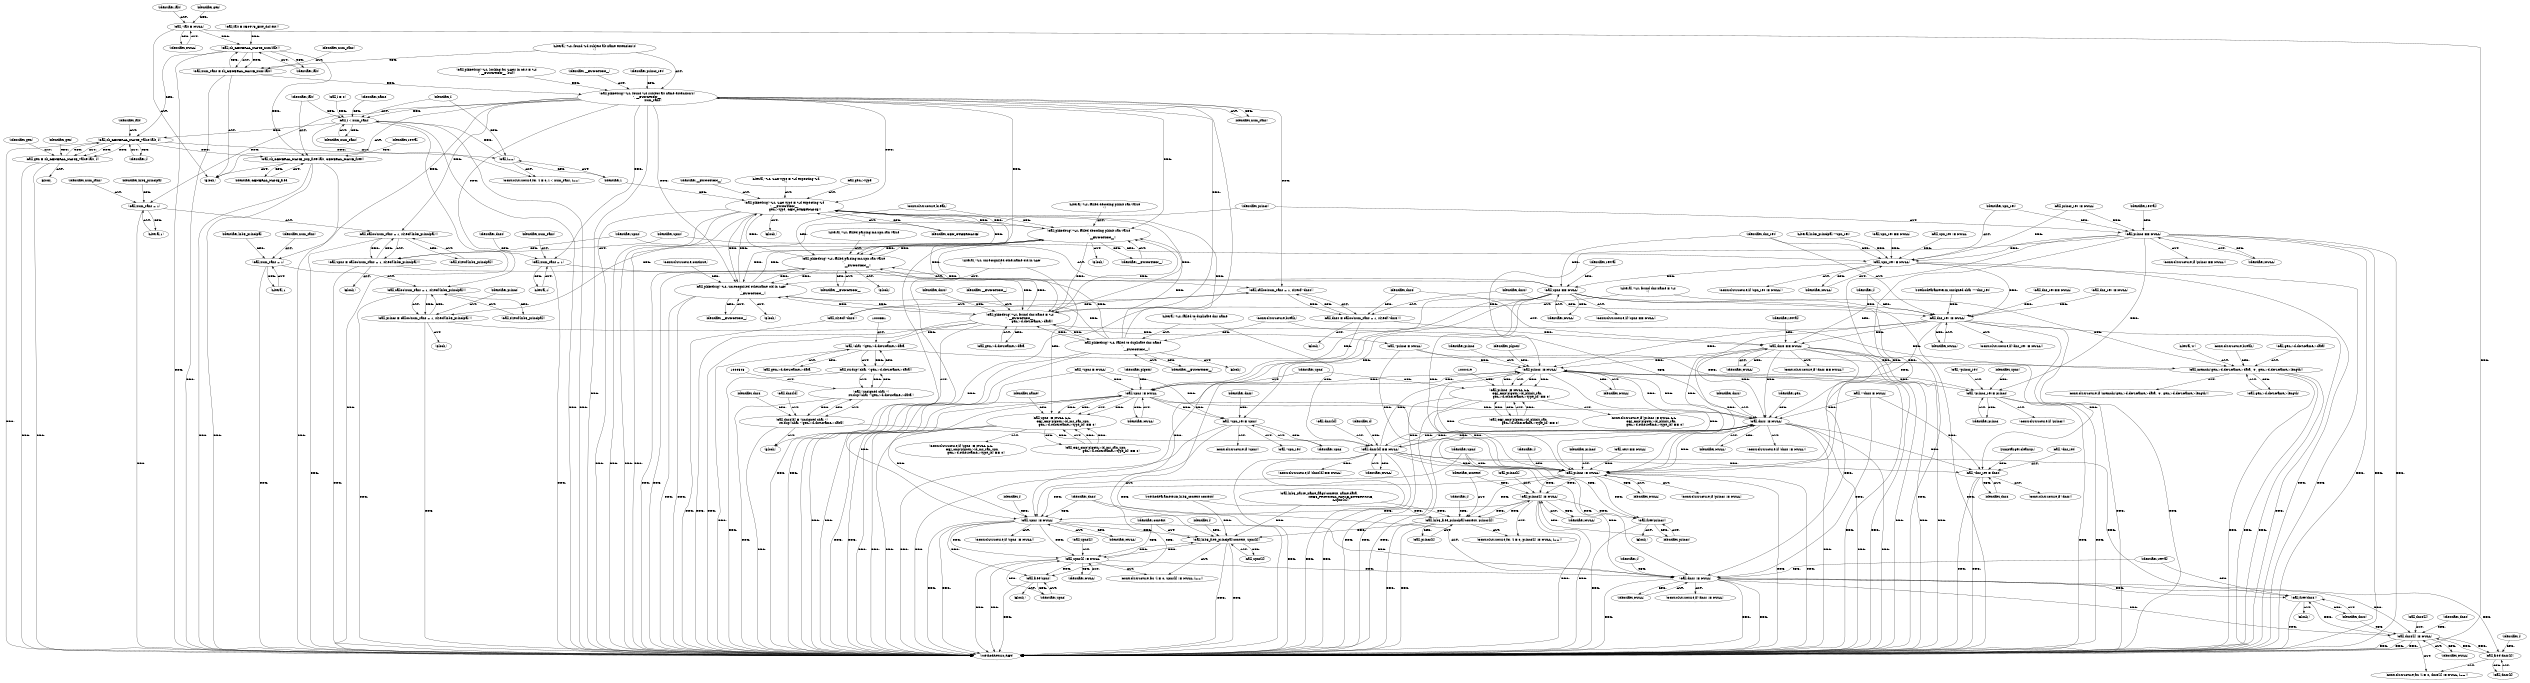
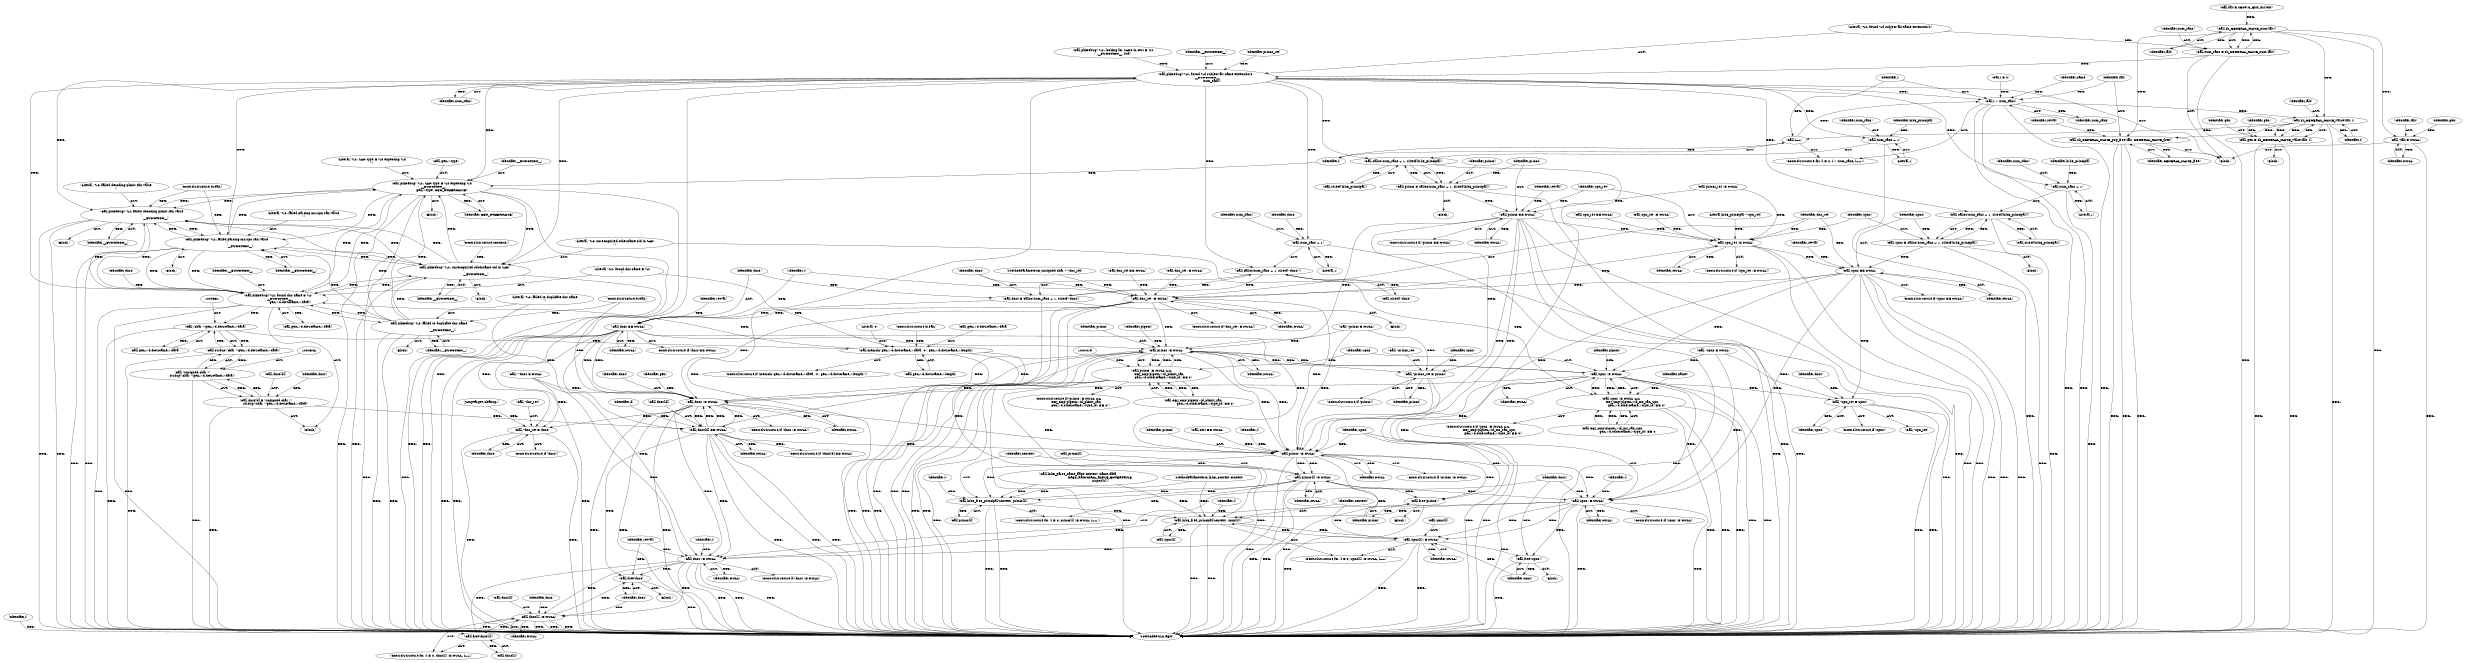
(218, 37) -> (2381, 43)
(893, 330) -> (1480, 201)
(1677, 464) -> none
(1523, 521) -> (1156, 501)
(682, 568) -> (1942, 551)
